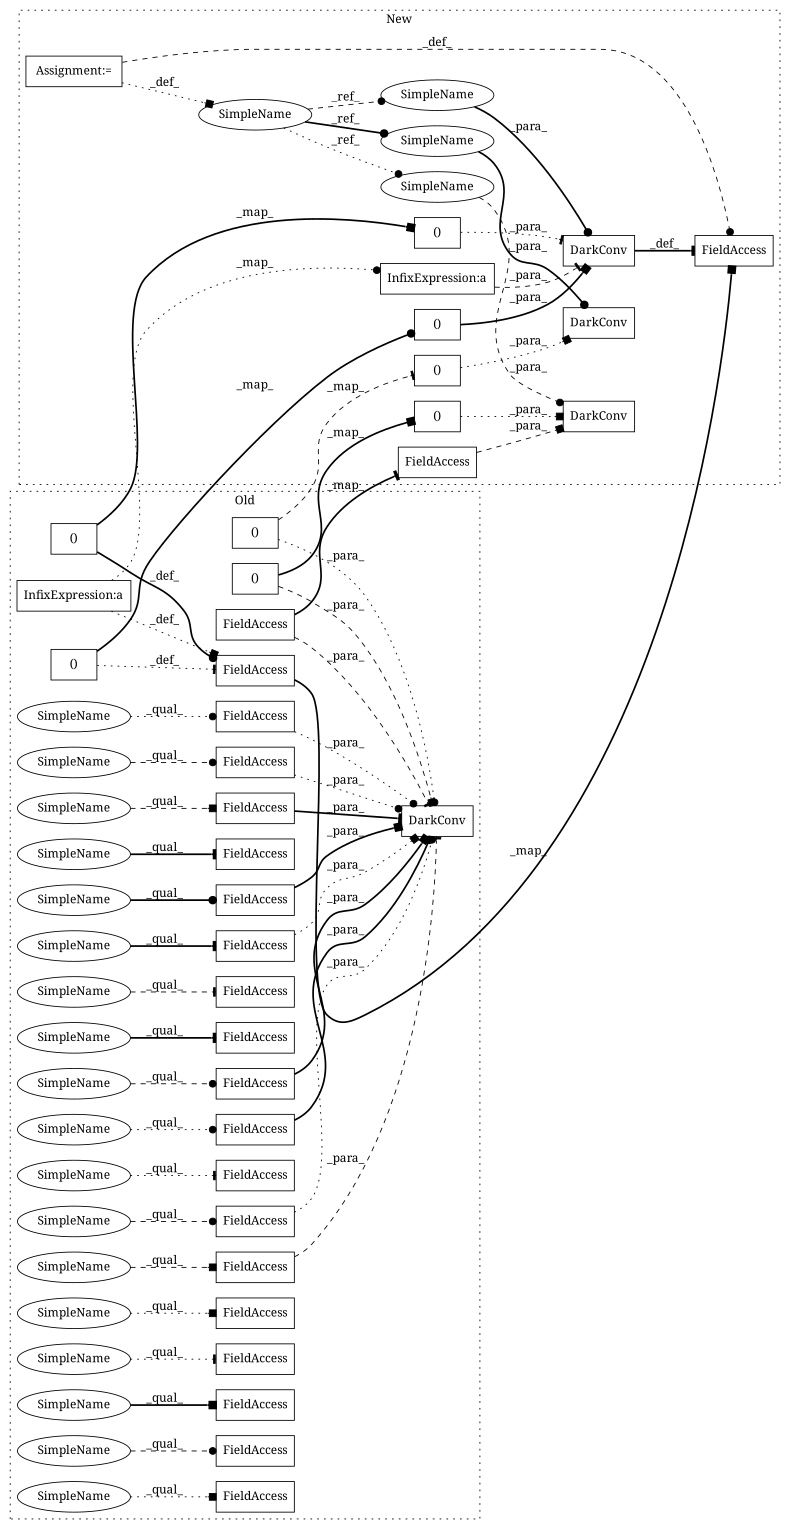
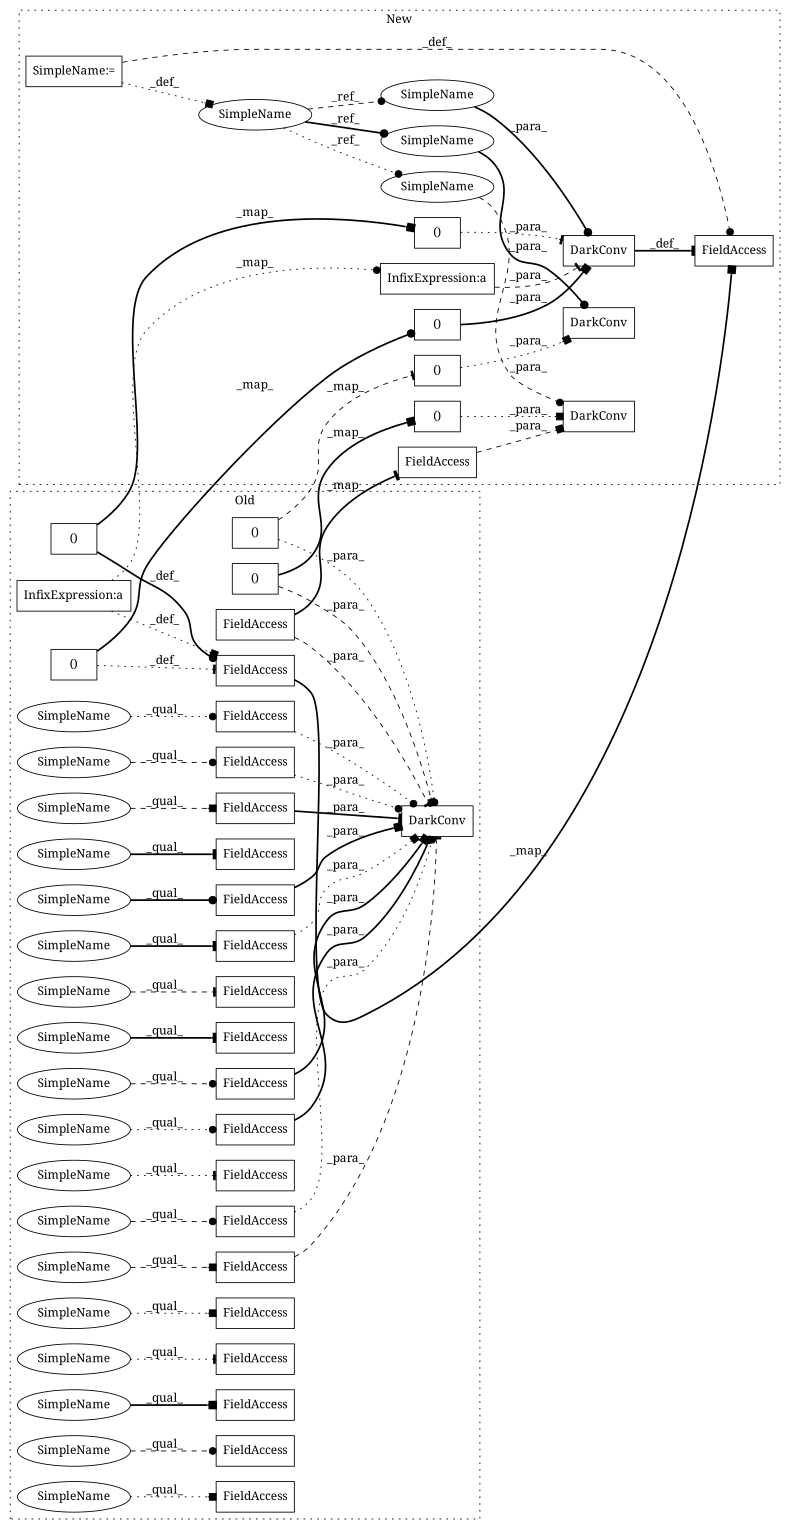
(74, 71) -> (74, 71)
